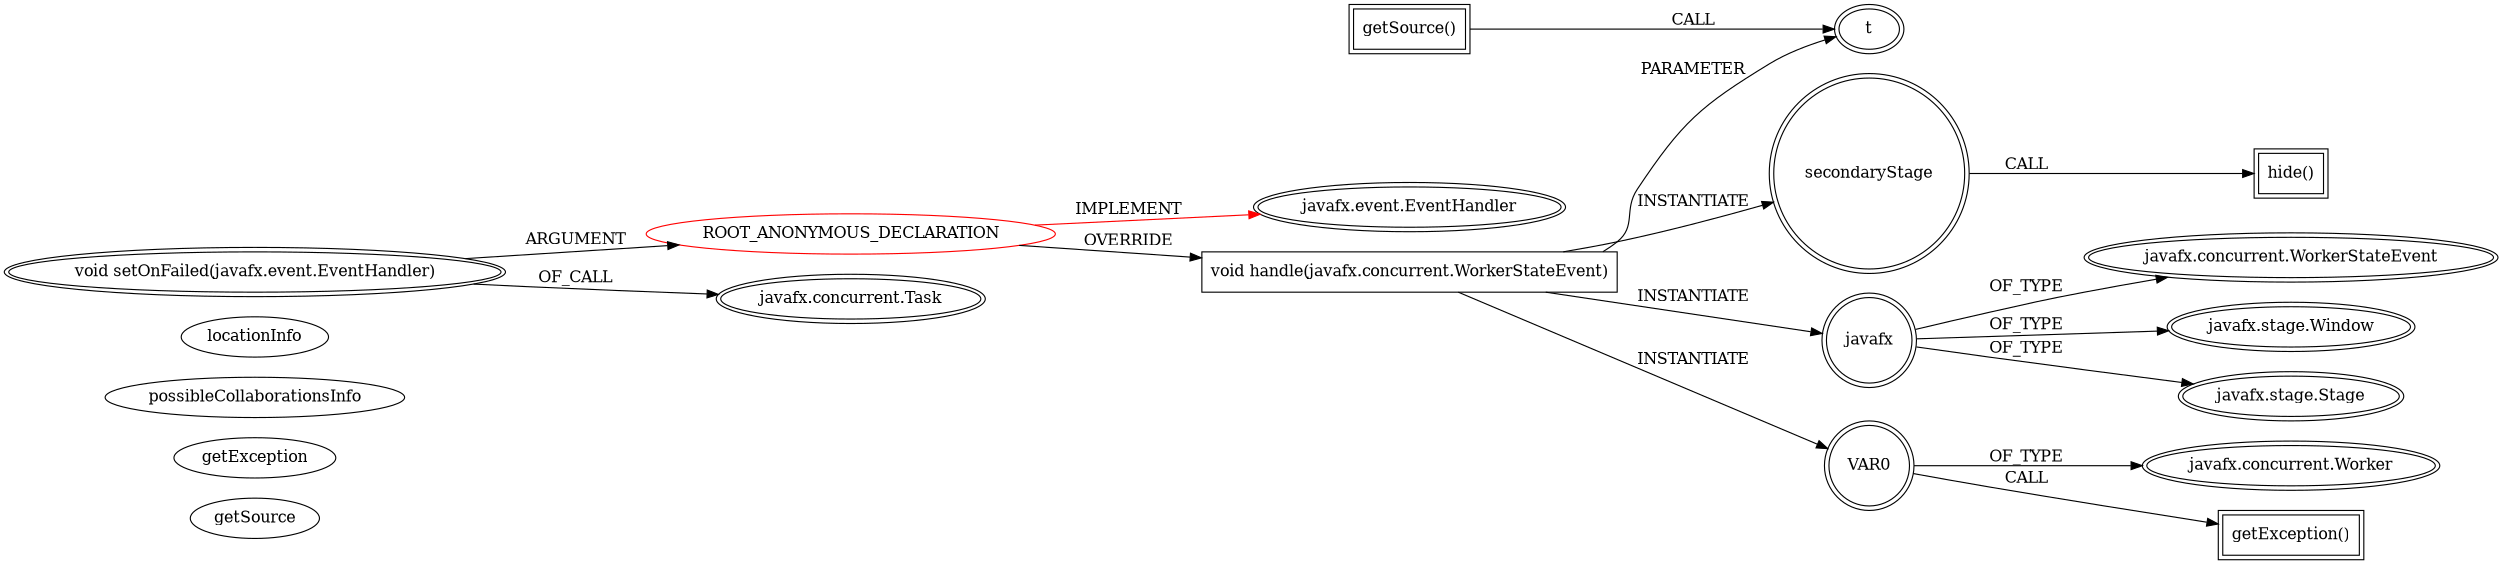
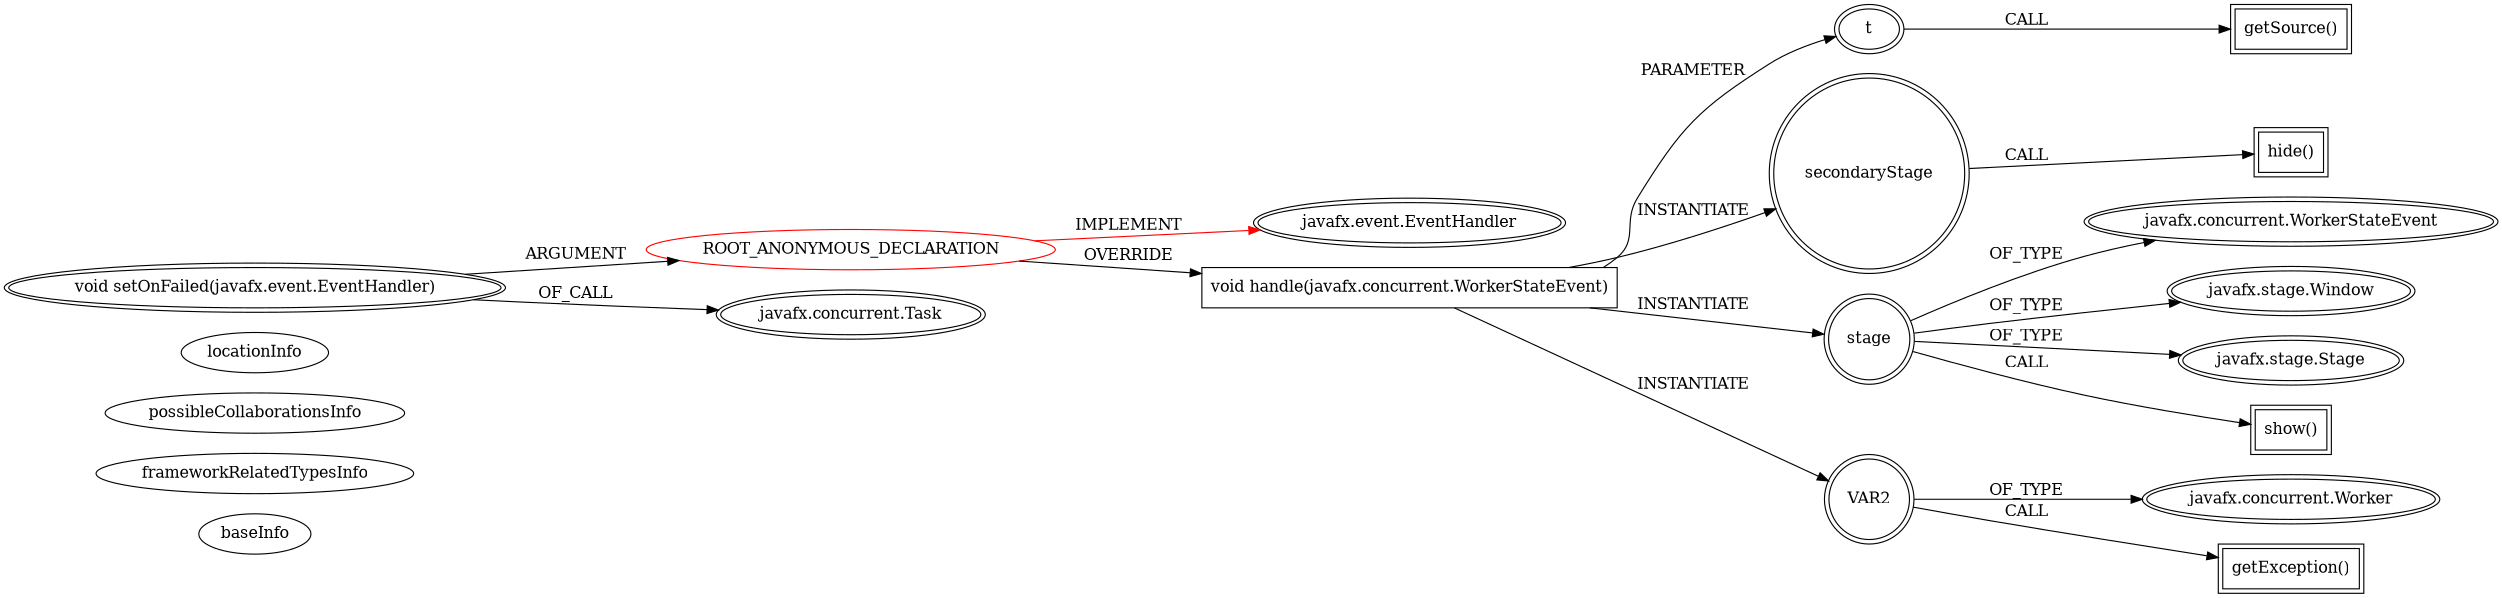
(1646, 29) -> (2061, 29)
(1869, 340) -> (1869, 339)
none -> (2291, 430)
(255, 458) -> (255, 474)
(1869, 466) -> (1869, 499)
(255, 518) -> (255, 534)
